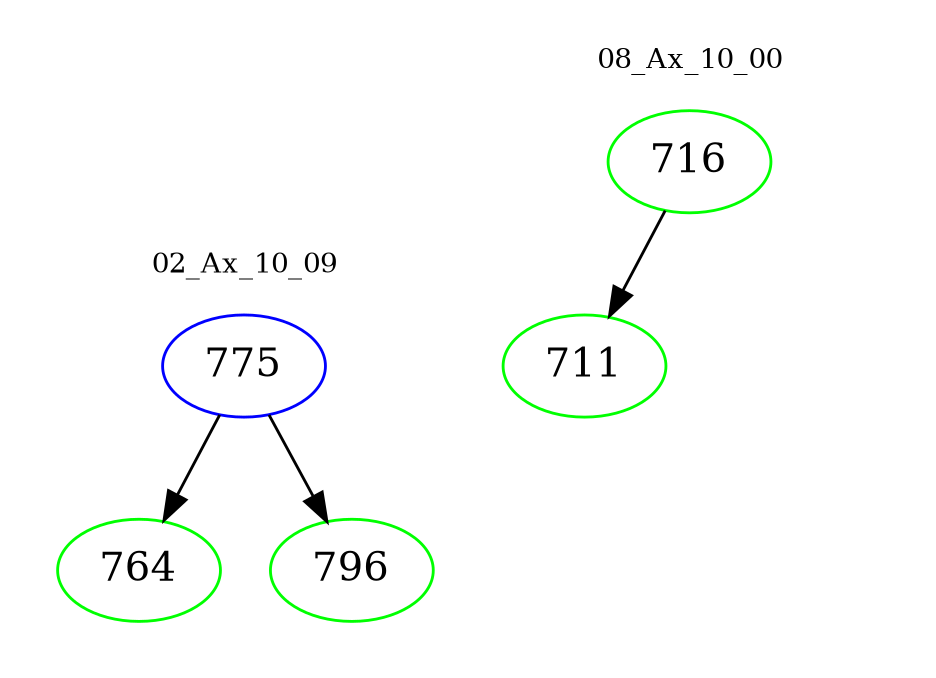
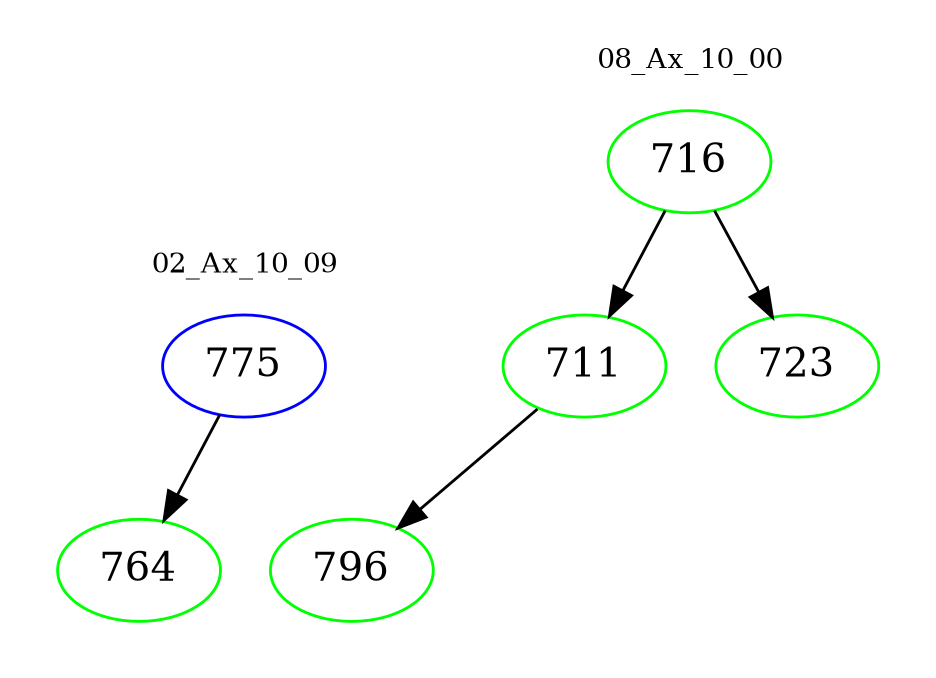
none -> (797, 366)
(291, 455) -> (479, 459)
